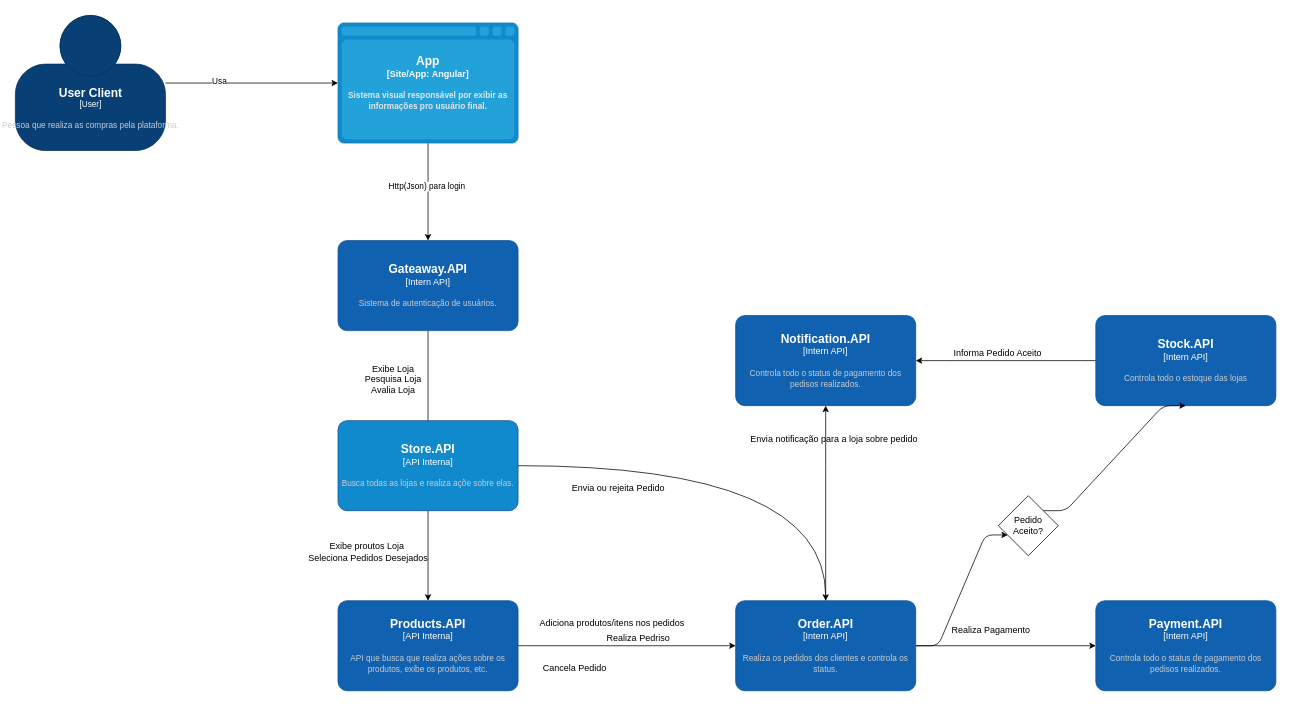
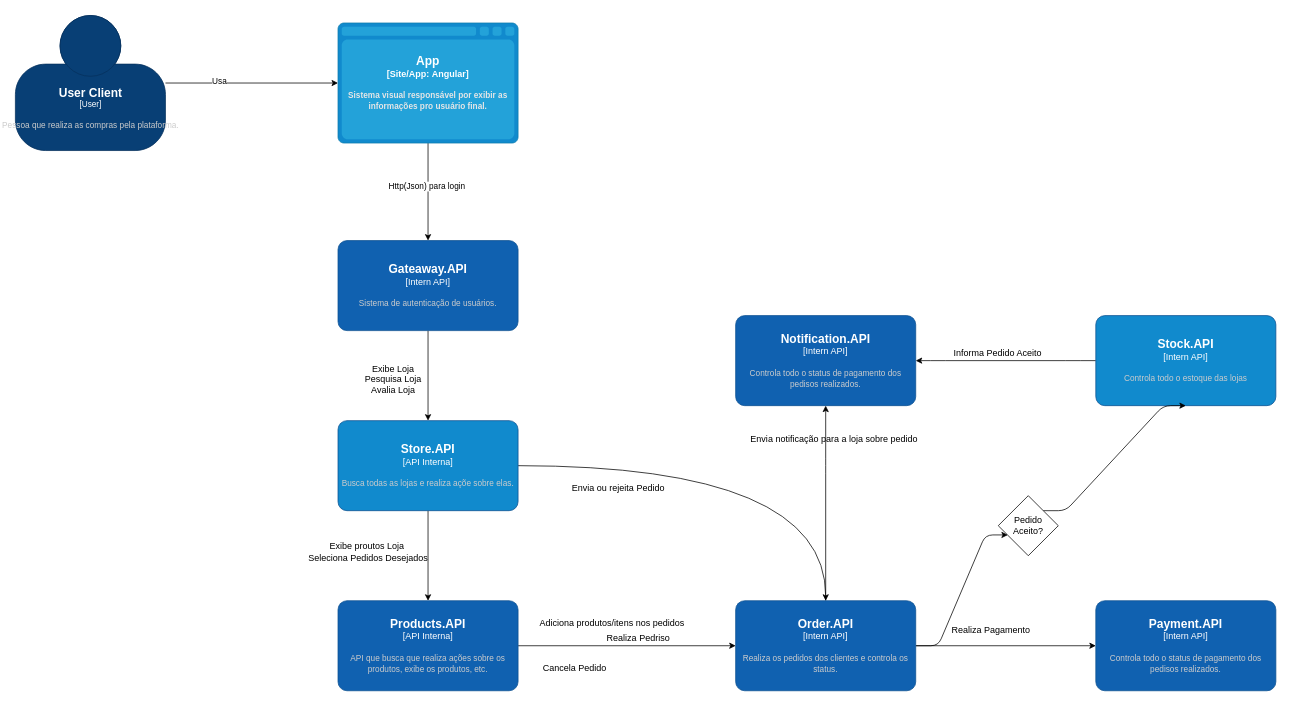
(1185, 360) -> (1185, 360)
(428, 416) -> (428, 414)
